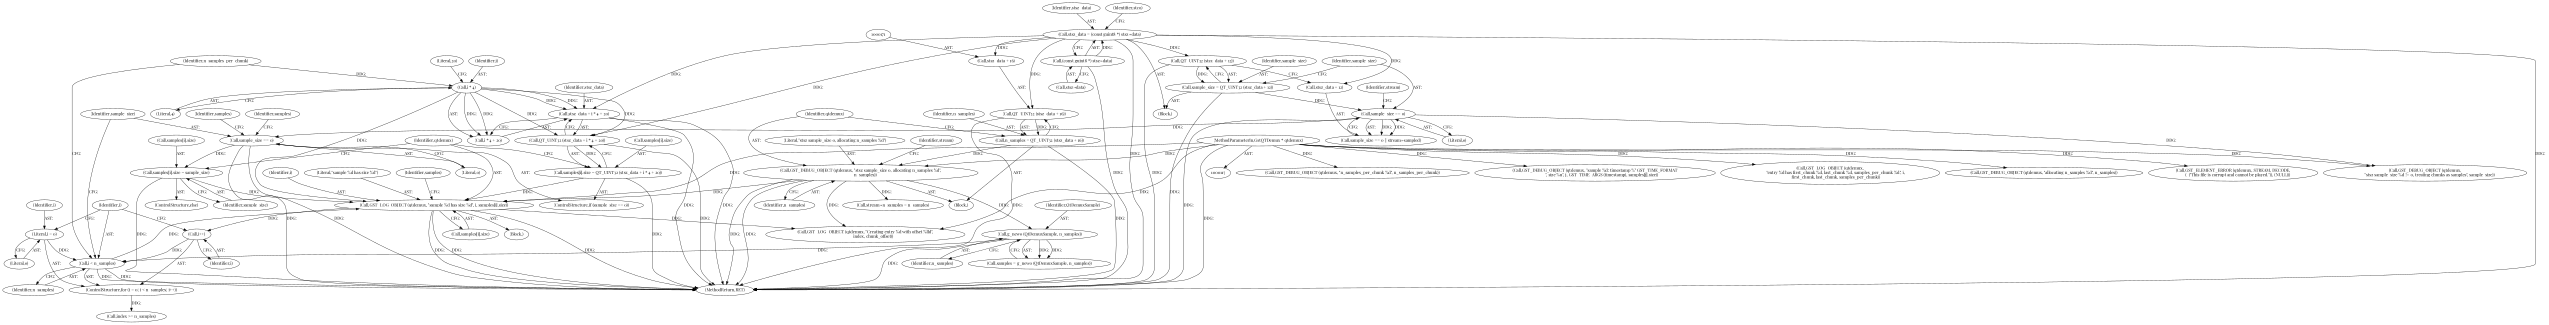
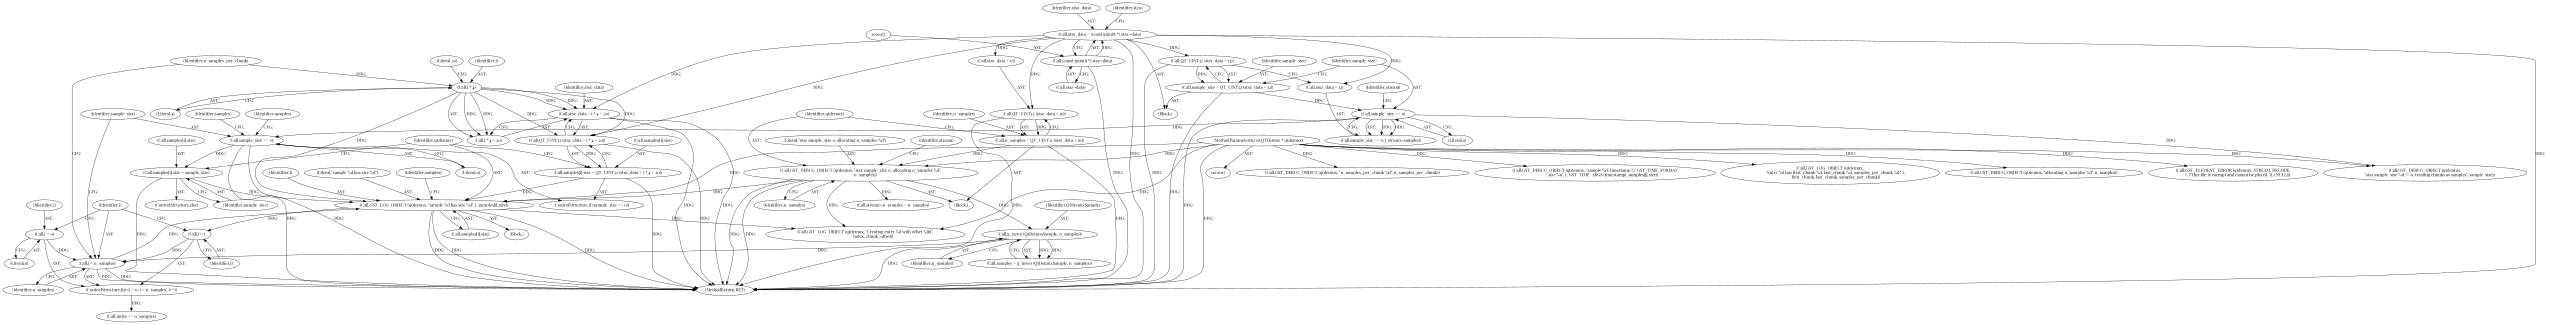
(932, 47) -> (976, 42)
(44, 234) -> (44, 234)
